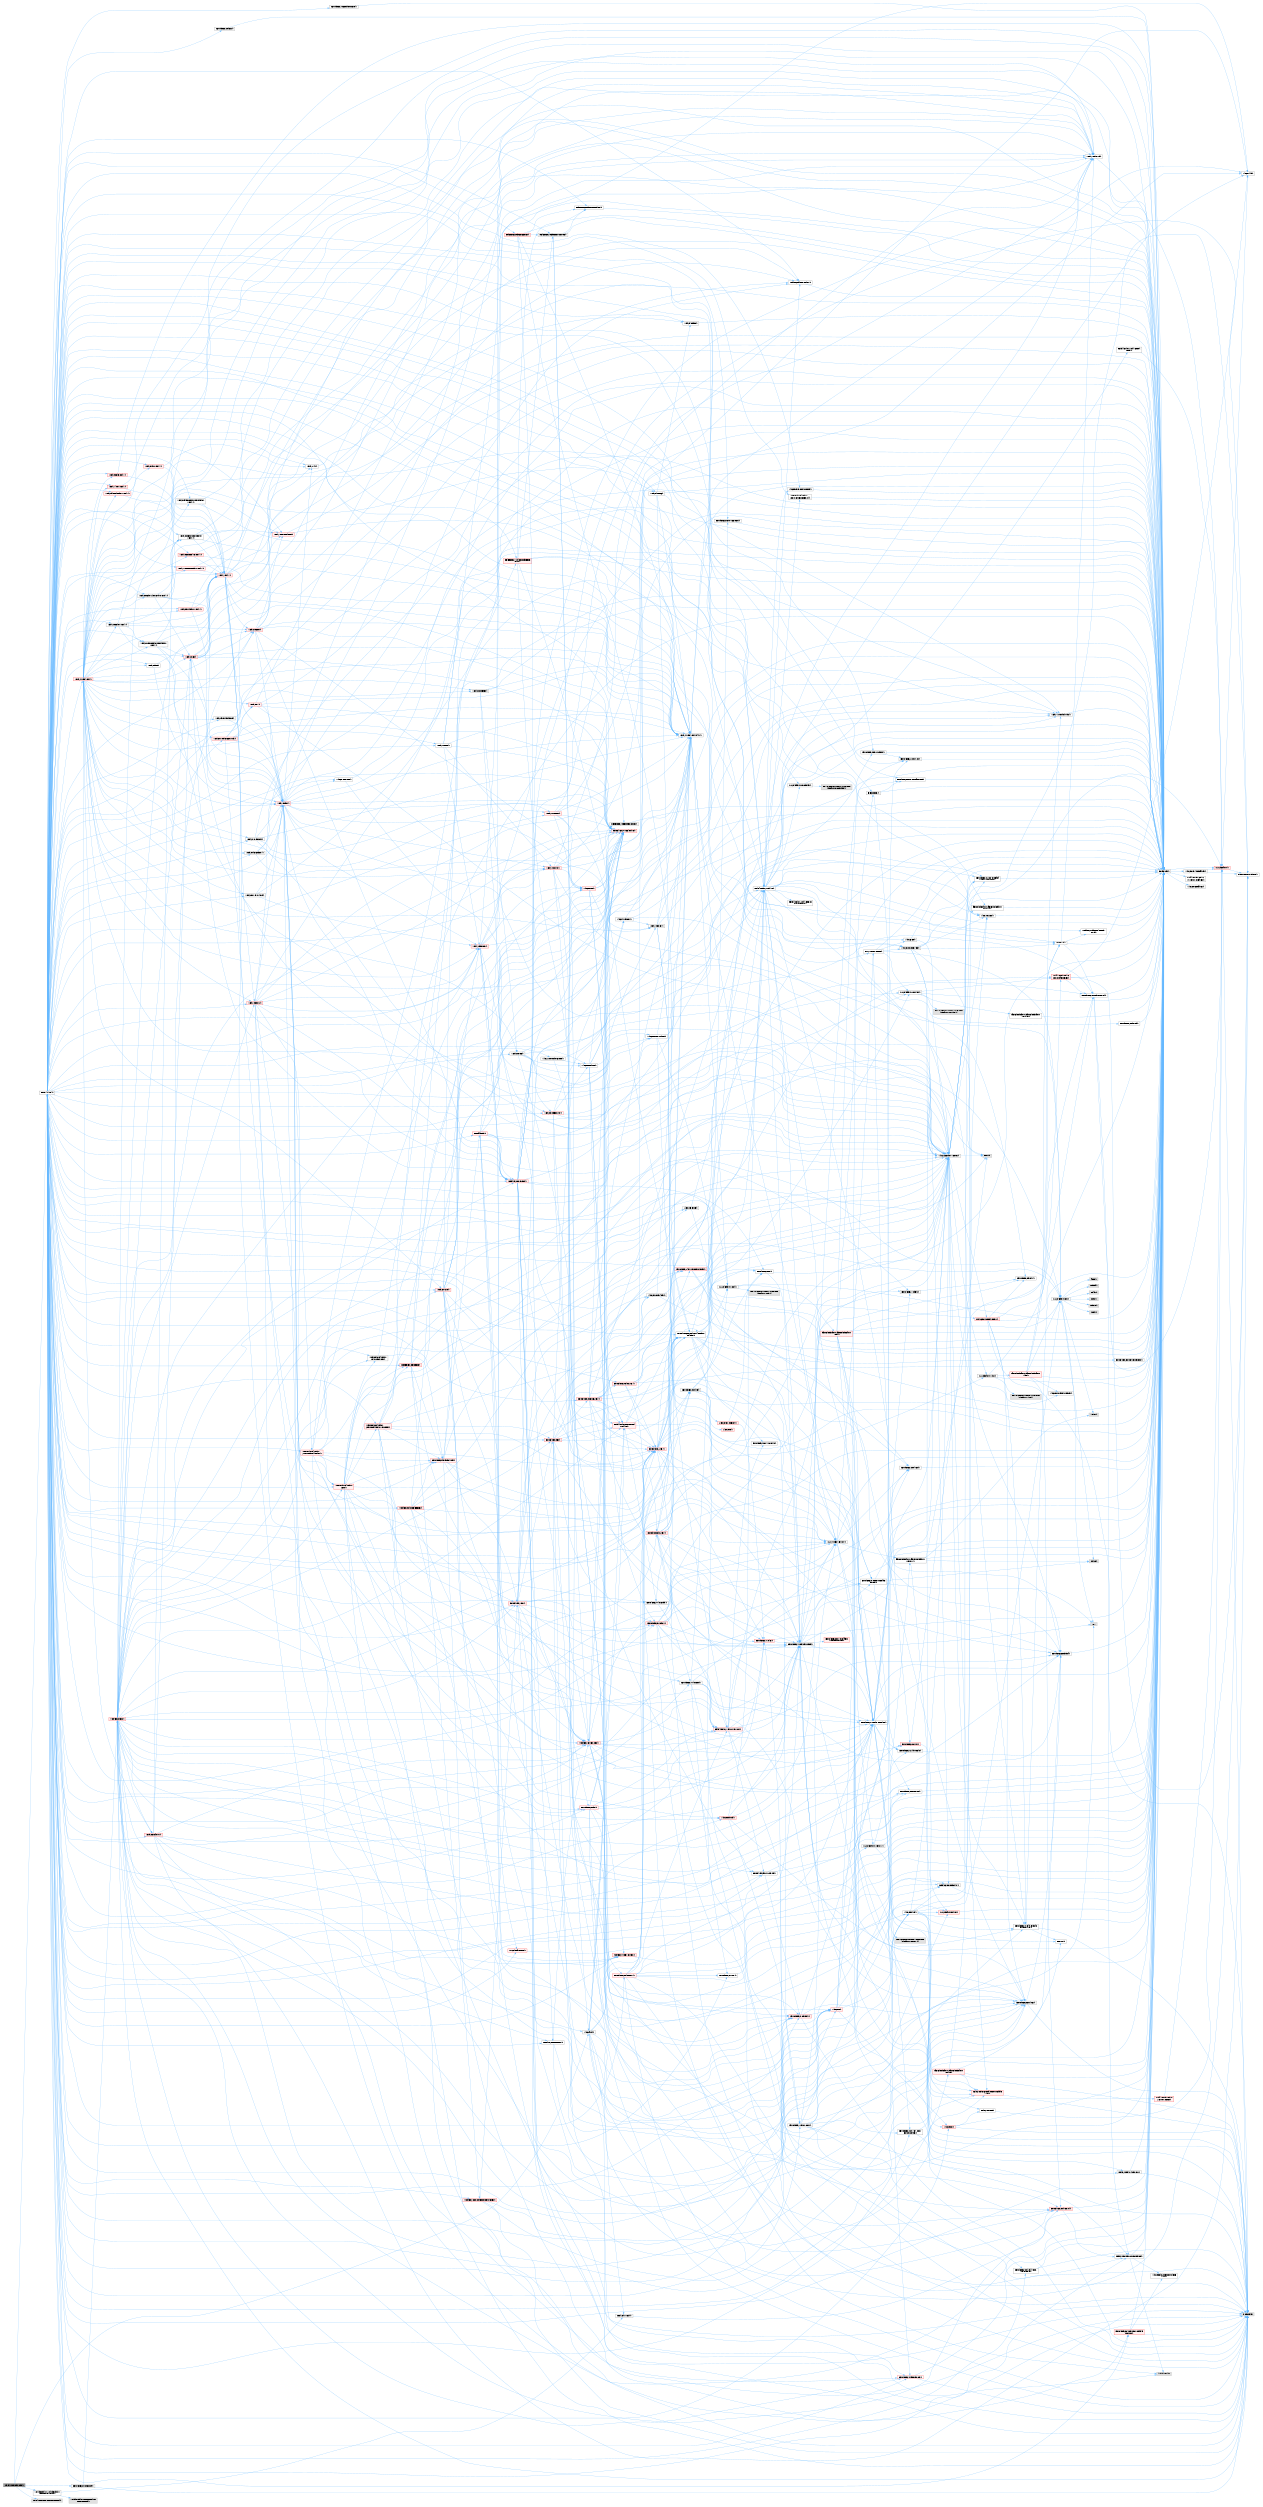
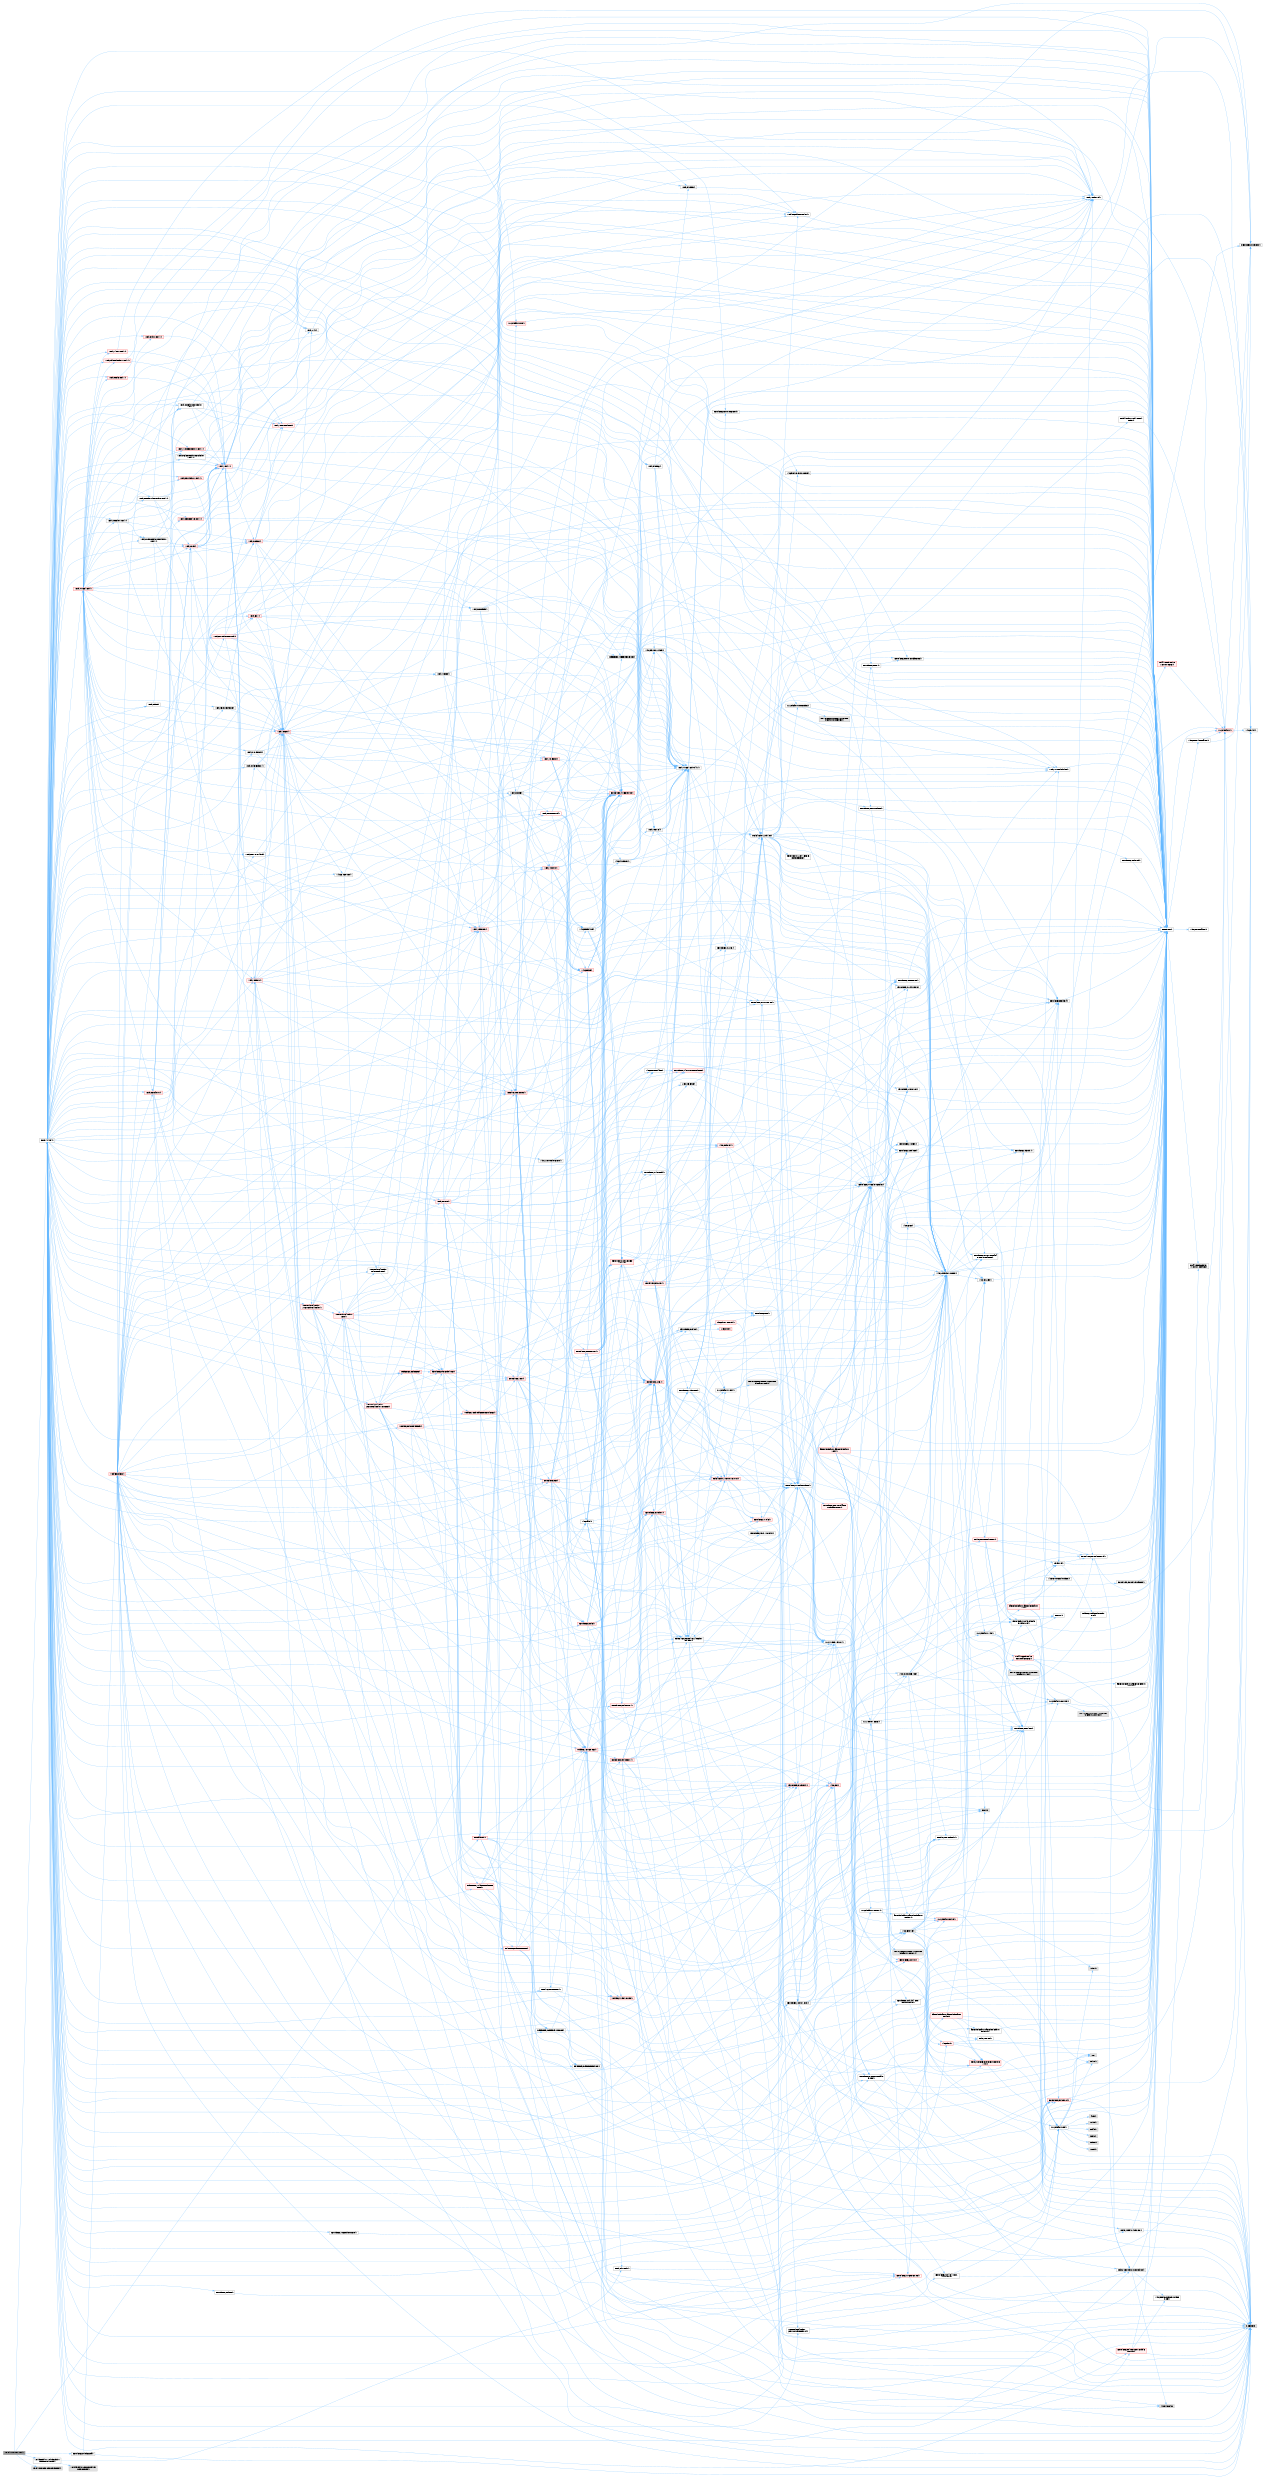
(521, 368) -> (500, 1917)
(1148, 518) -> (1177, 1949)
(873, 793) -> (871, 666)
(986, 985) -> (1046, 1690)
(709, 1581) -> none
